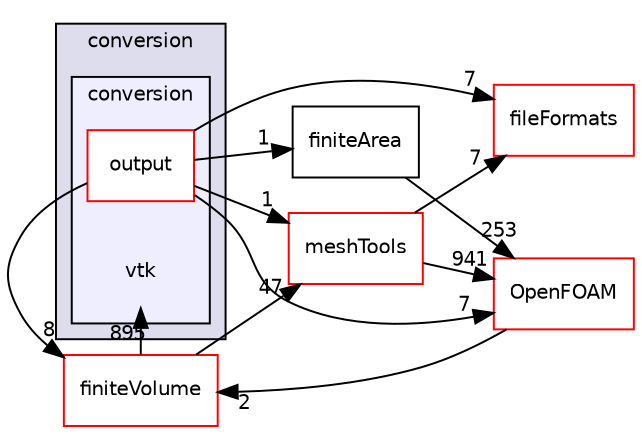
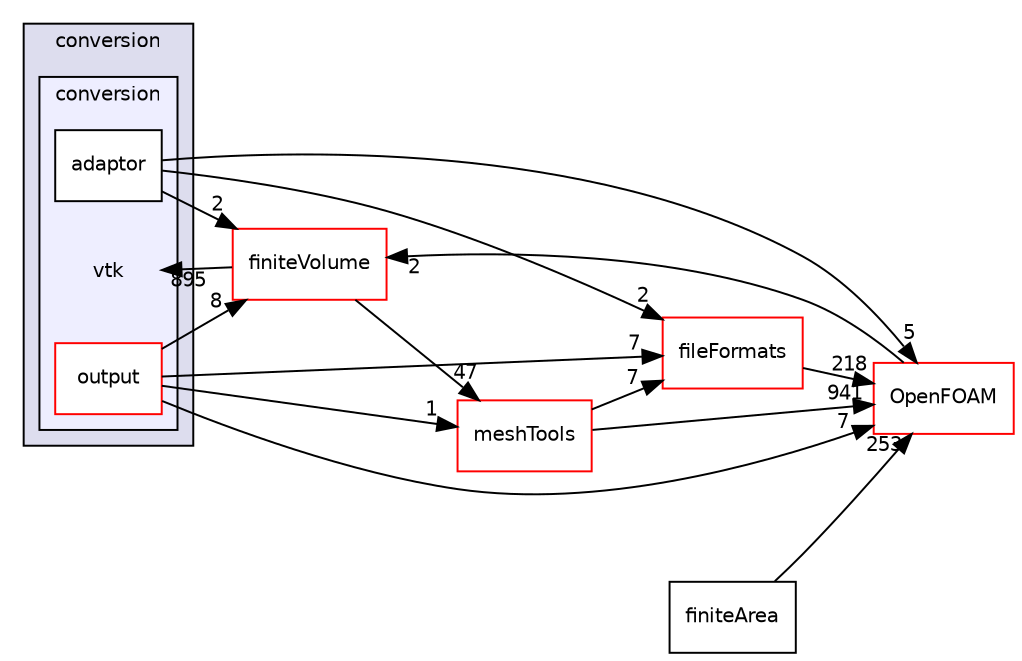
(239, 155) -> none
none -> (108, 166)
none -> (828, 374)
